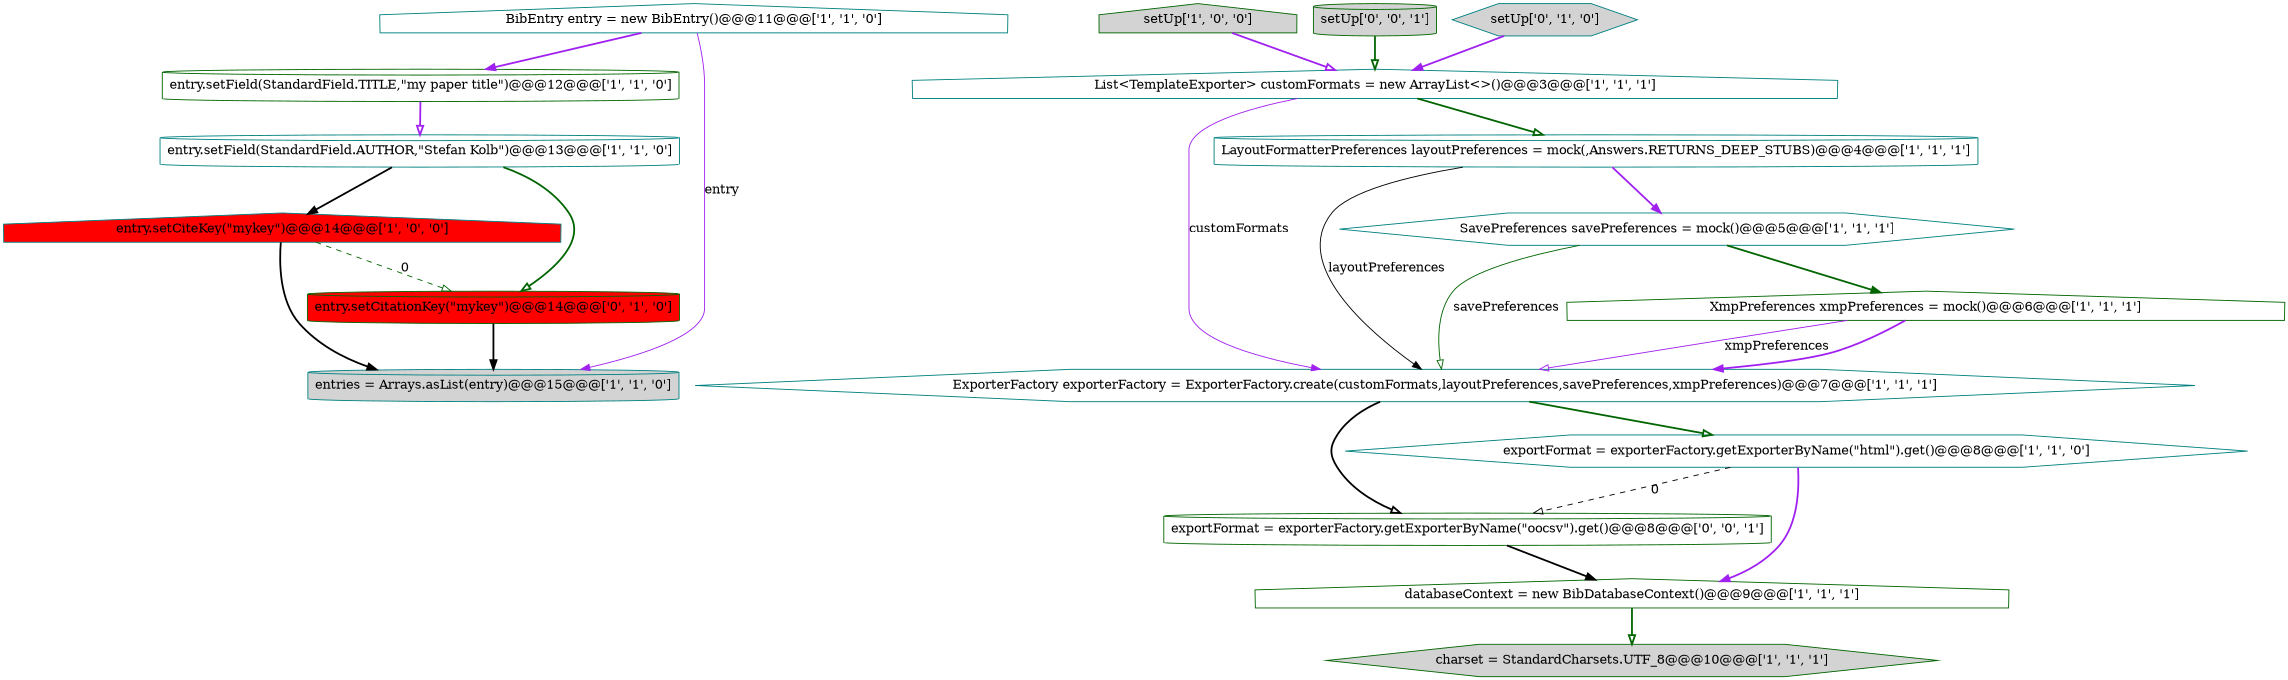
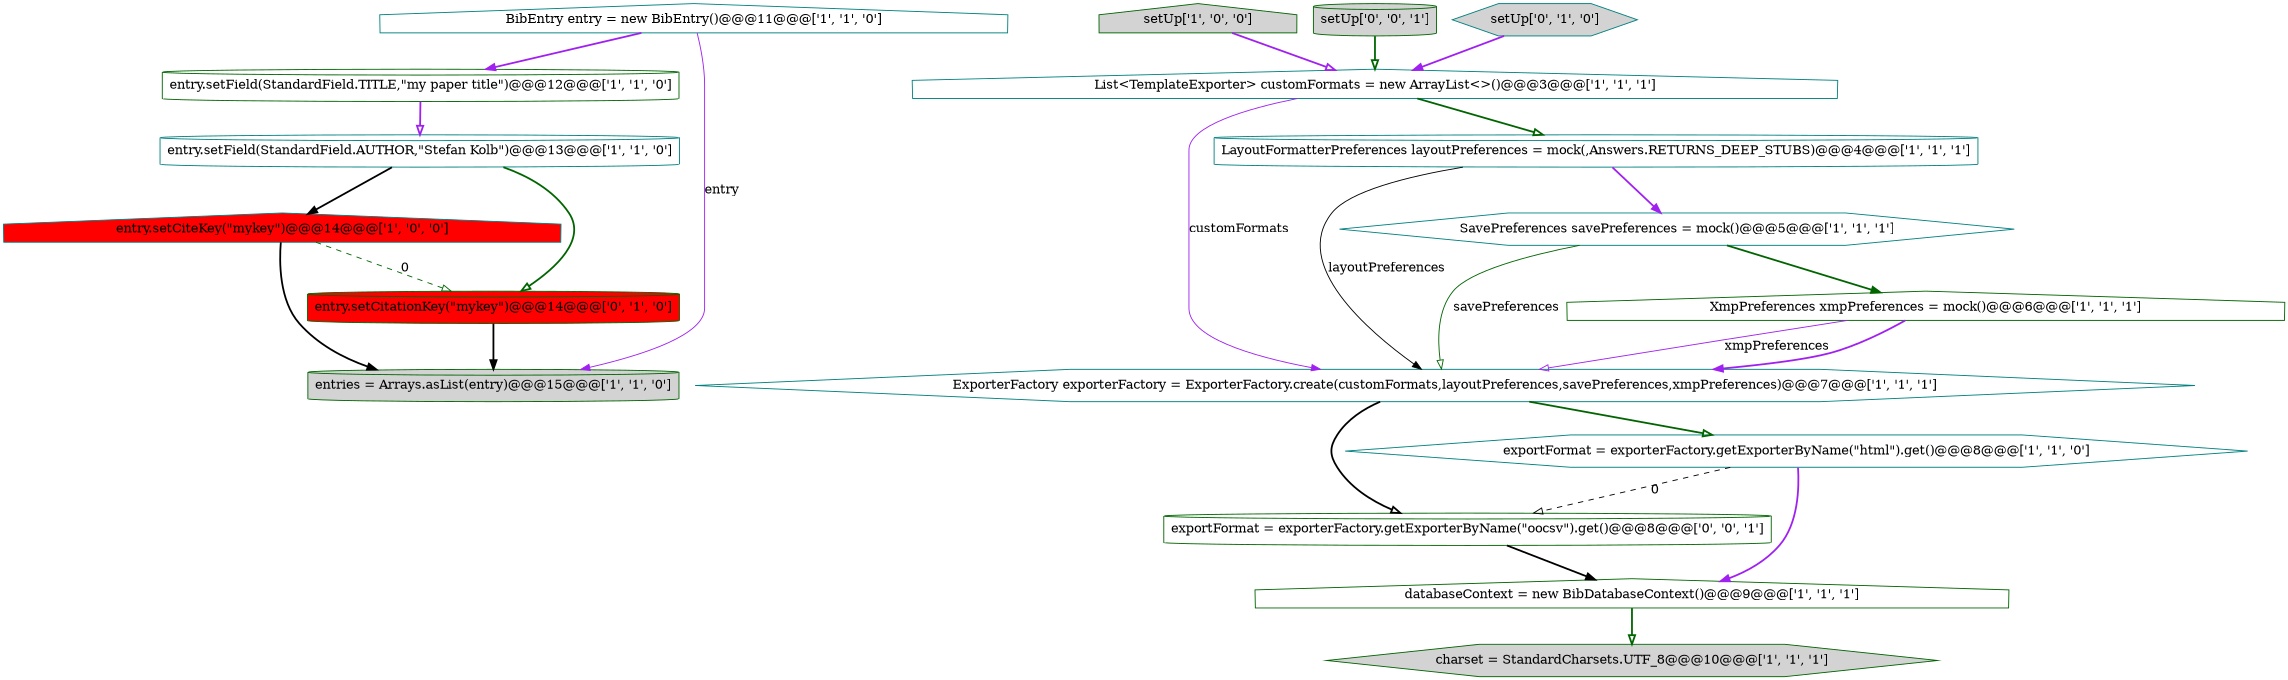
(493, 386) -> (493, 386)
